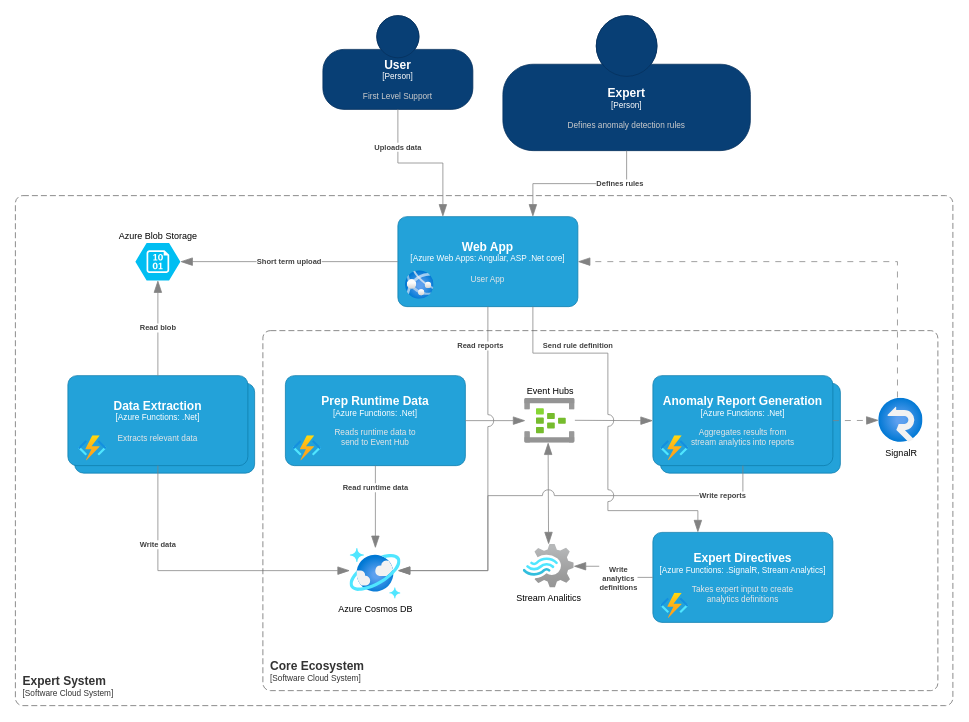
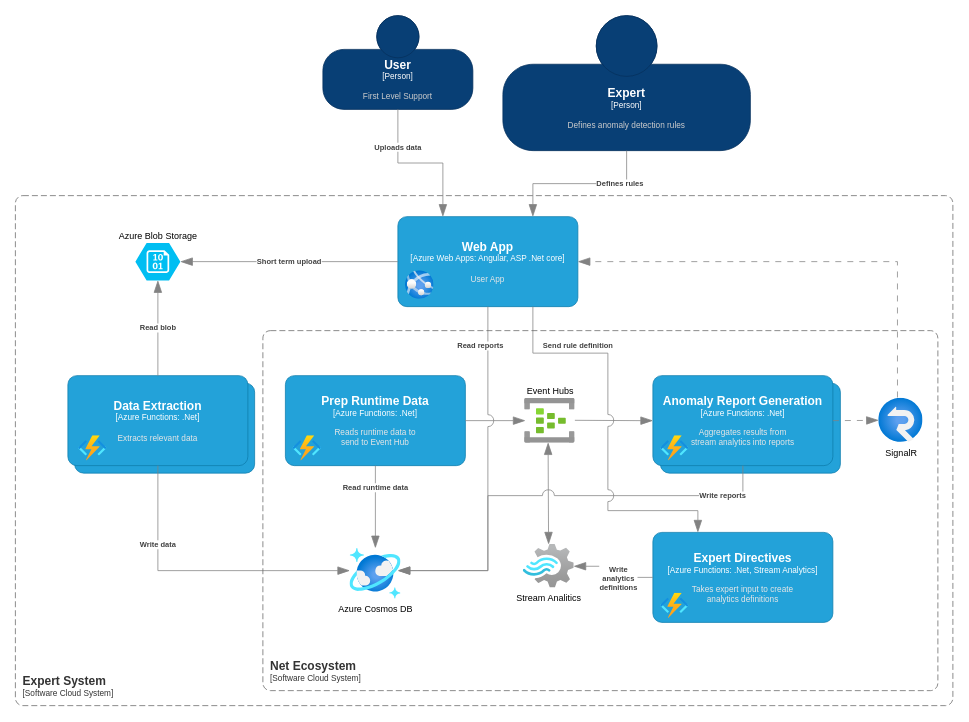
(743, 577) -> (743, 577)
(320, 672) -> (320, 672)
